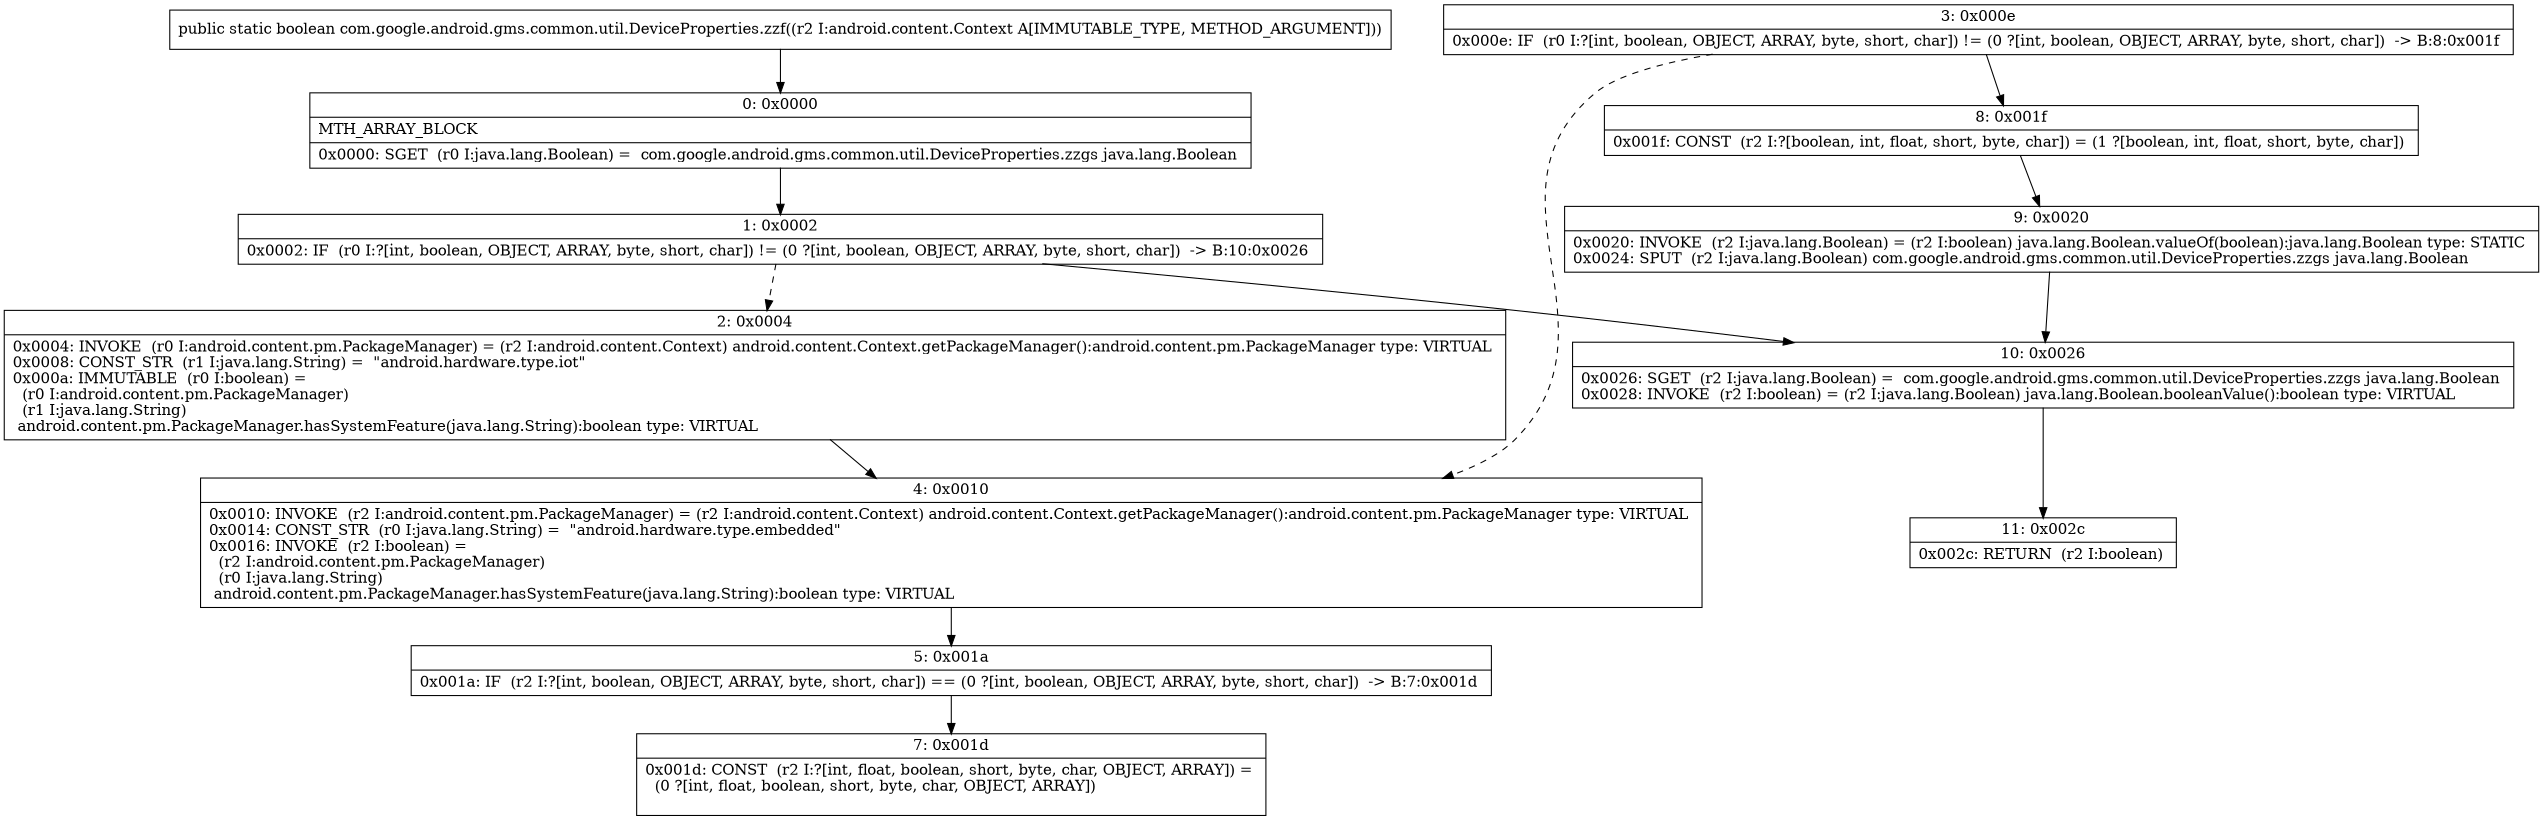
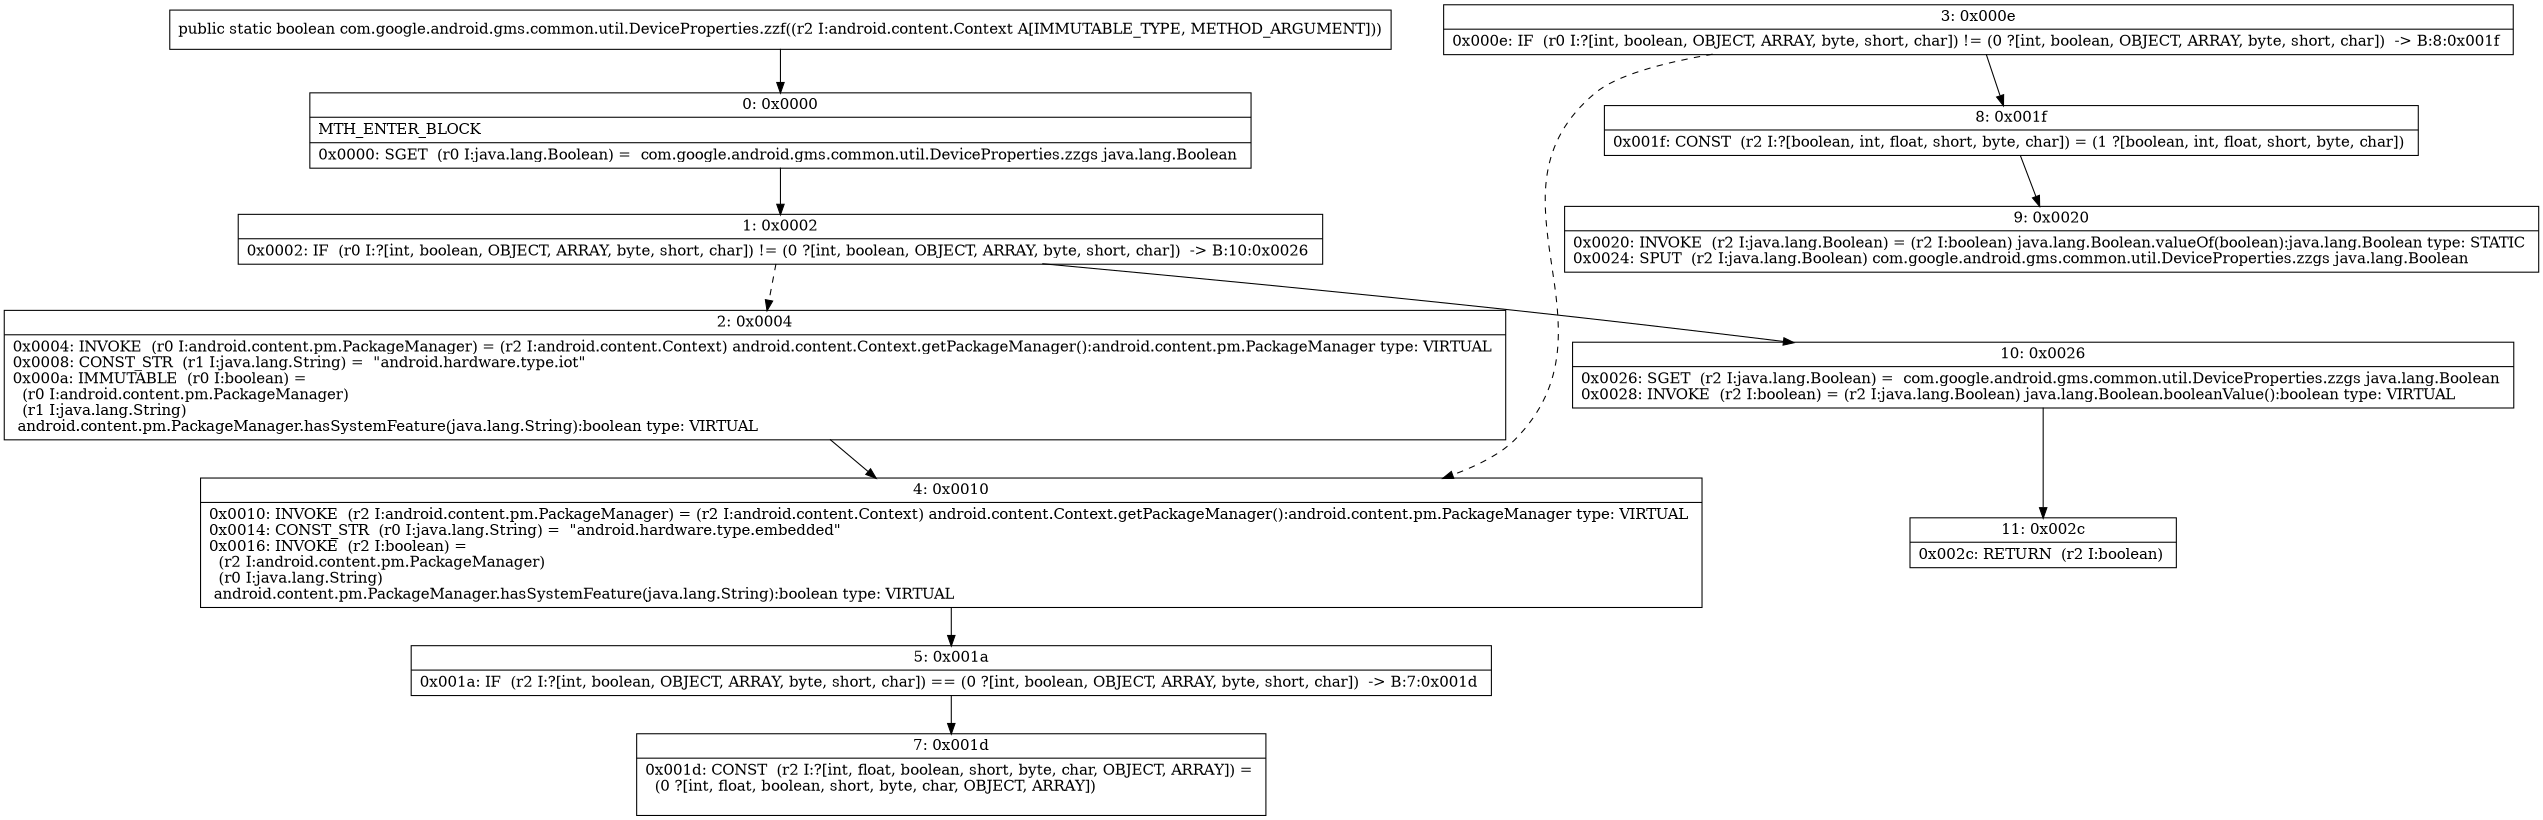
(398, 129) -> (400, 129)
(2048, 302) -> none
